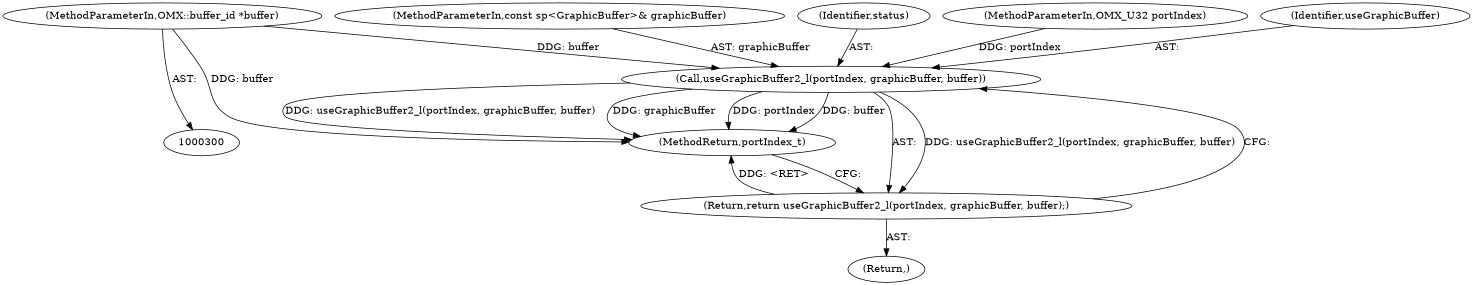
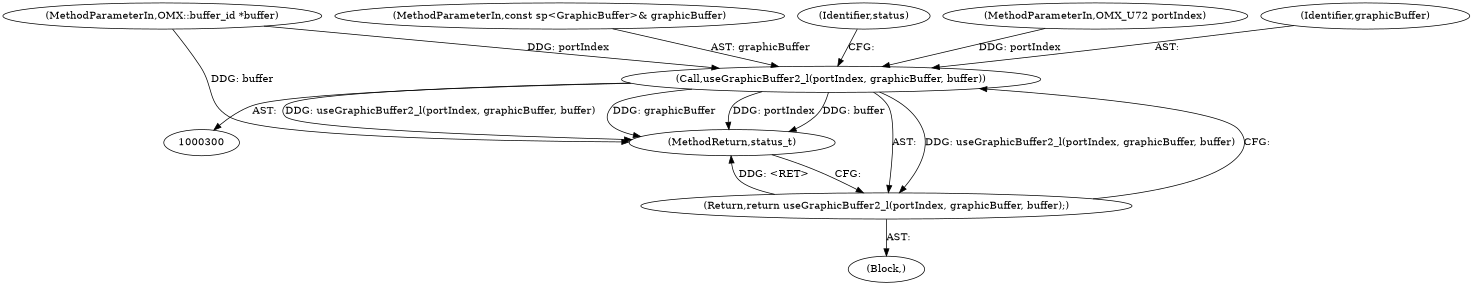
(1095, 16) -> (1095, 16)
(1365, 16) -> (1365, 16)
(568, 48) -> (568, 48)
(863, 48) -> (863, 48)
(169, 78) -> (422, 90)
(732, 143) -> (732, 143)
(886, 269) -> (886, 269)
